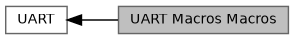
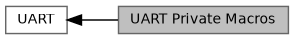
(203, 20) -> (203, 20)
